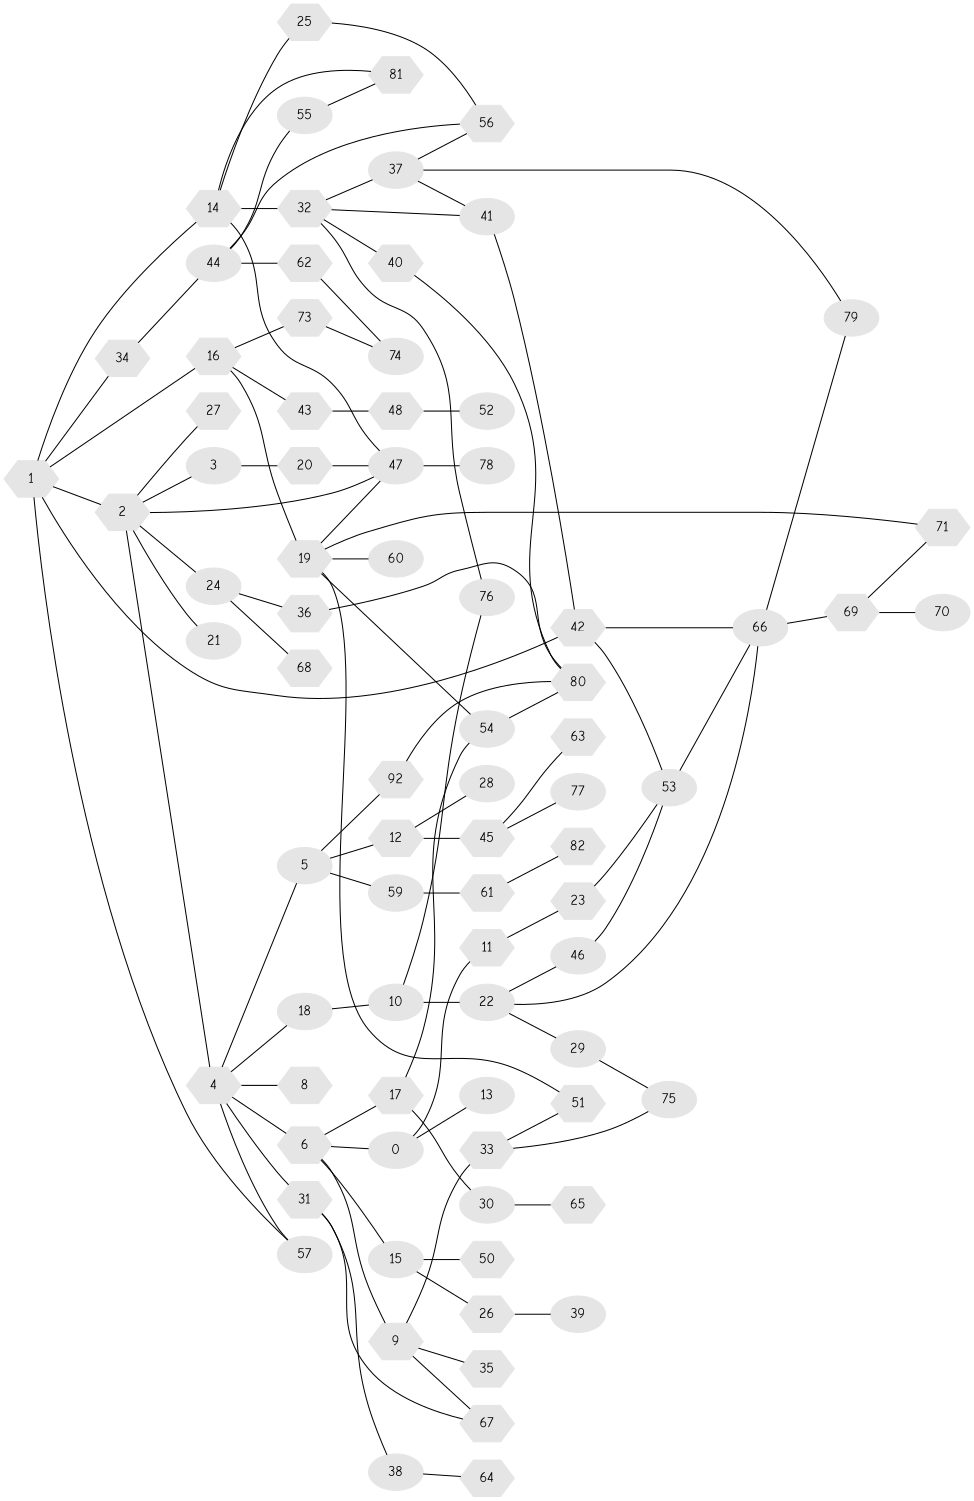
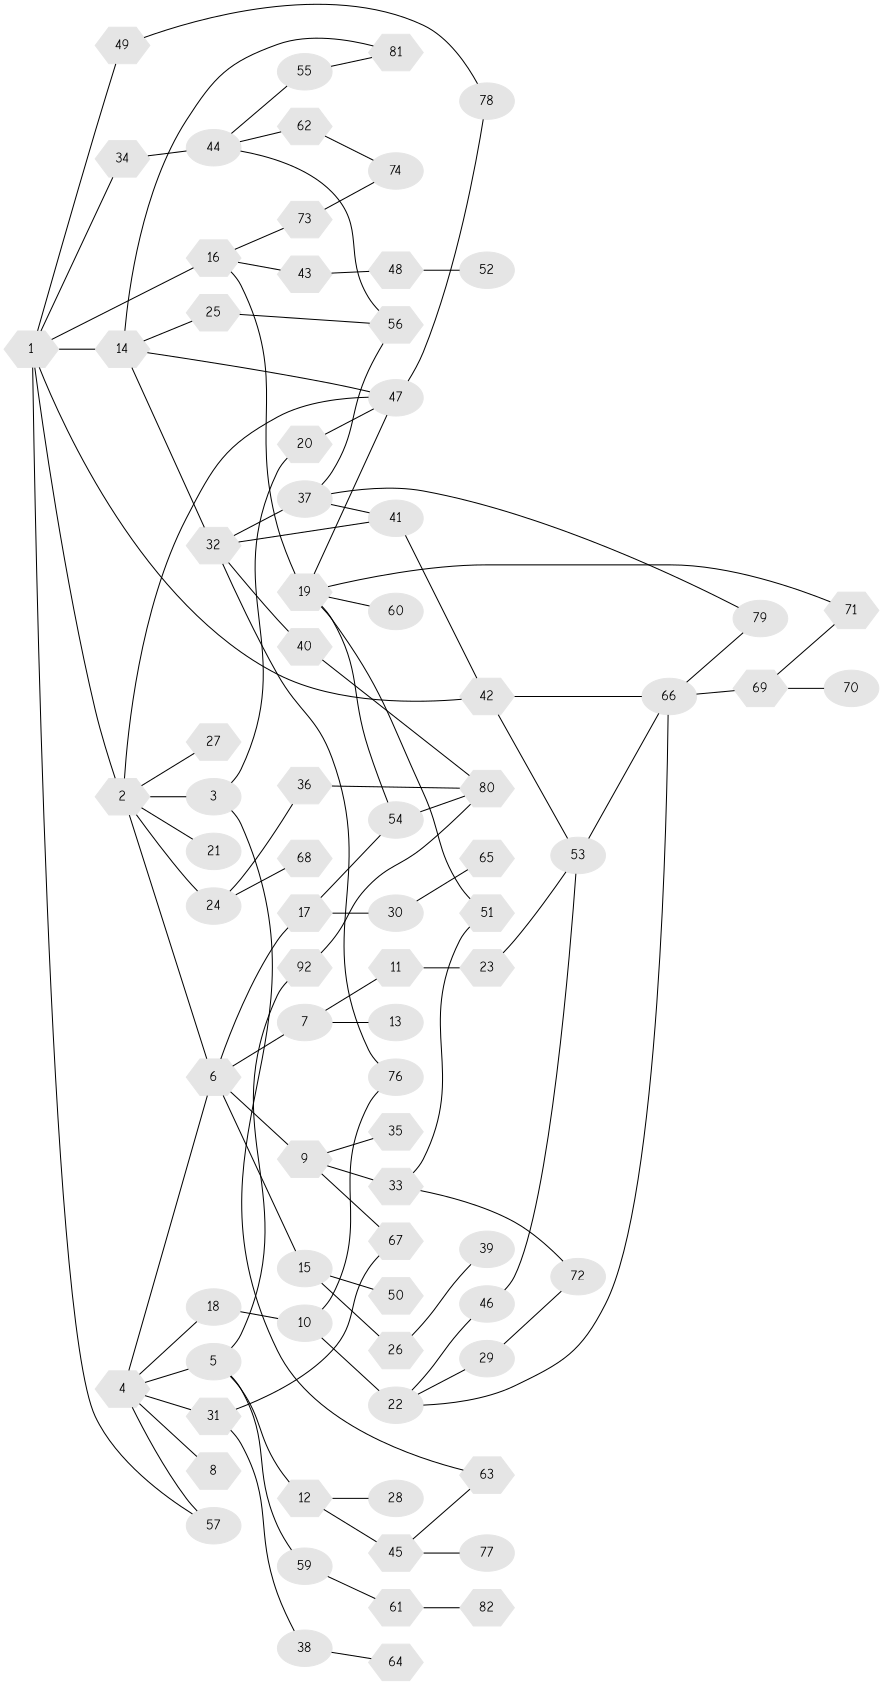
none -> (123, 45)
(168, 799) -> (168, 937)
(669, 1100) -> (578, 1277)
(396, 1150) -> (305, 1023)
none -> (243, 1192)
